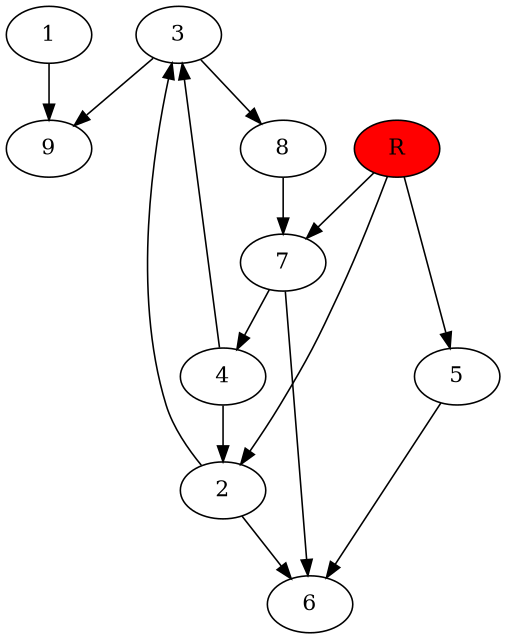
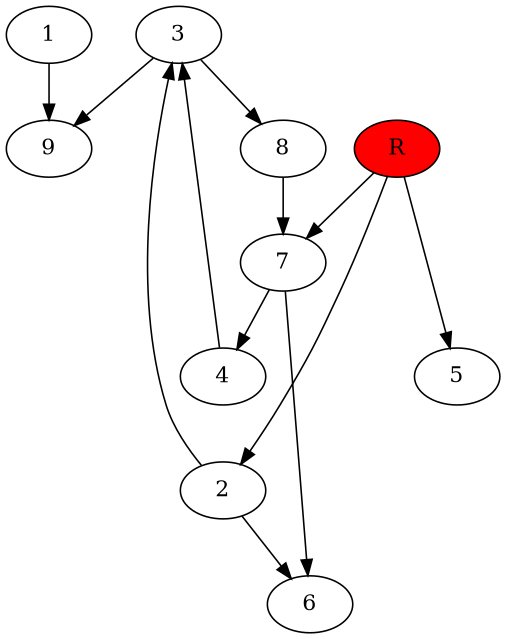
(223, 426) -> none
(388, 484) -> none
